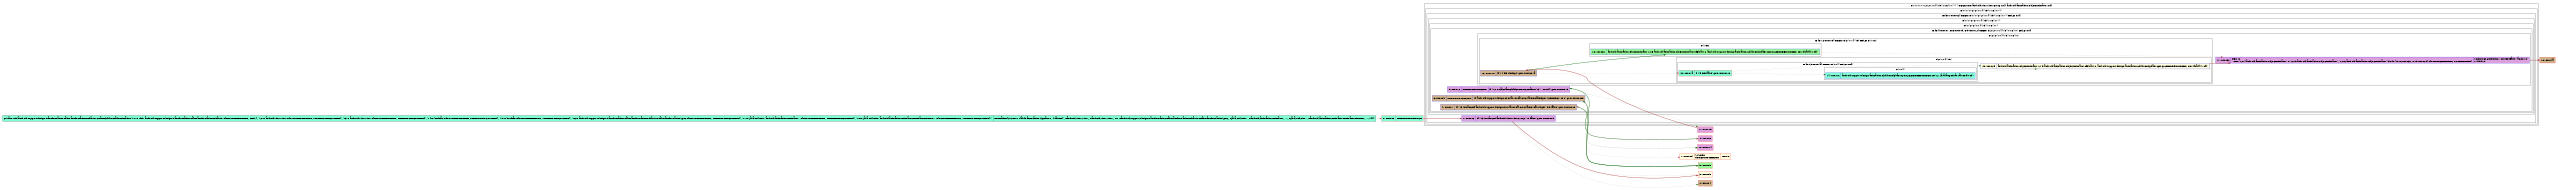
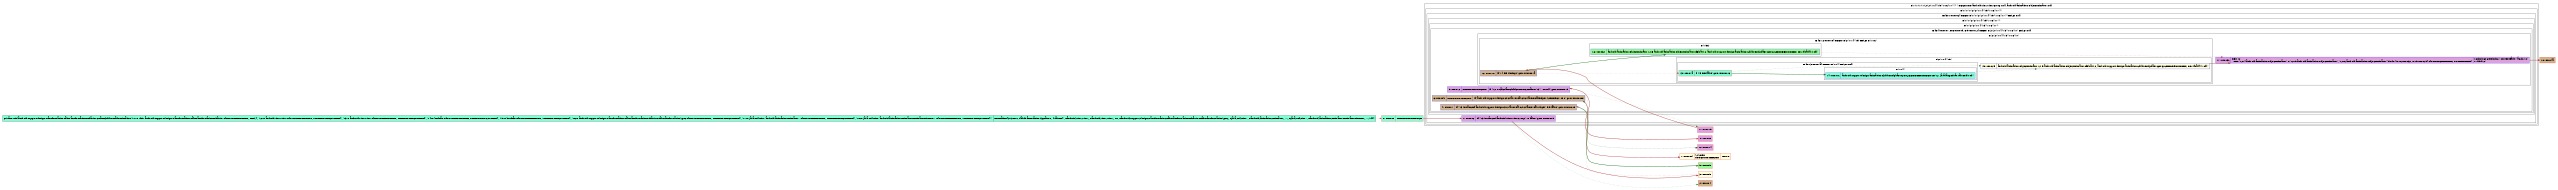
(1778, 74) -> (1778, 74)
(1586, 119) -> (1586, 119)
(1607, 156) -> (1607, 156)
(1613, 166) -> (1613, 166)
